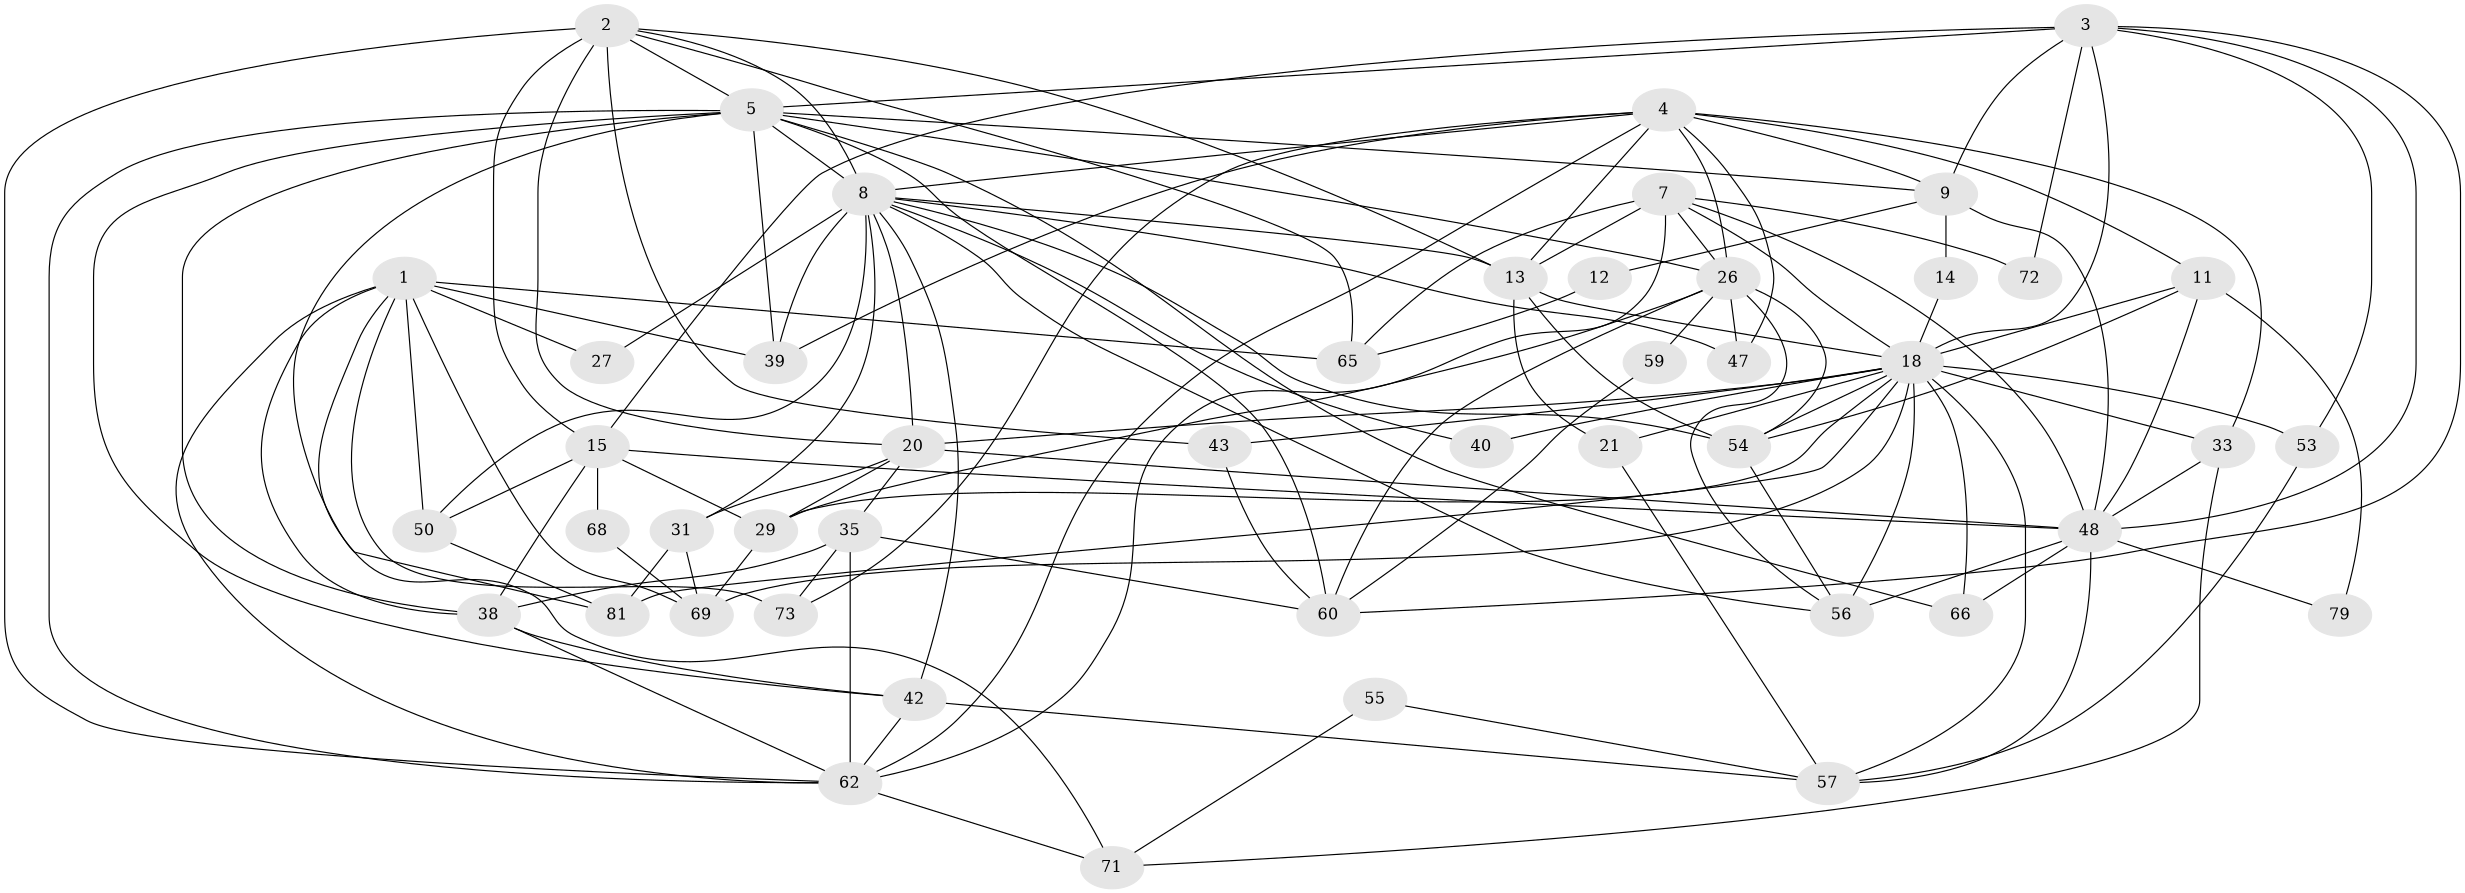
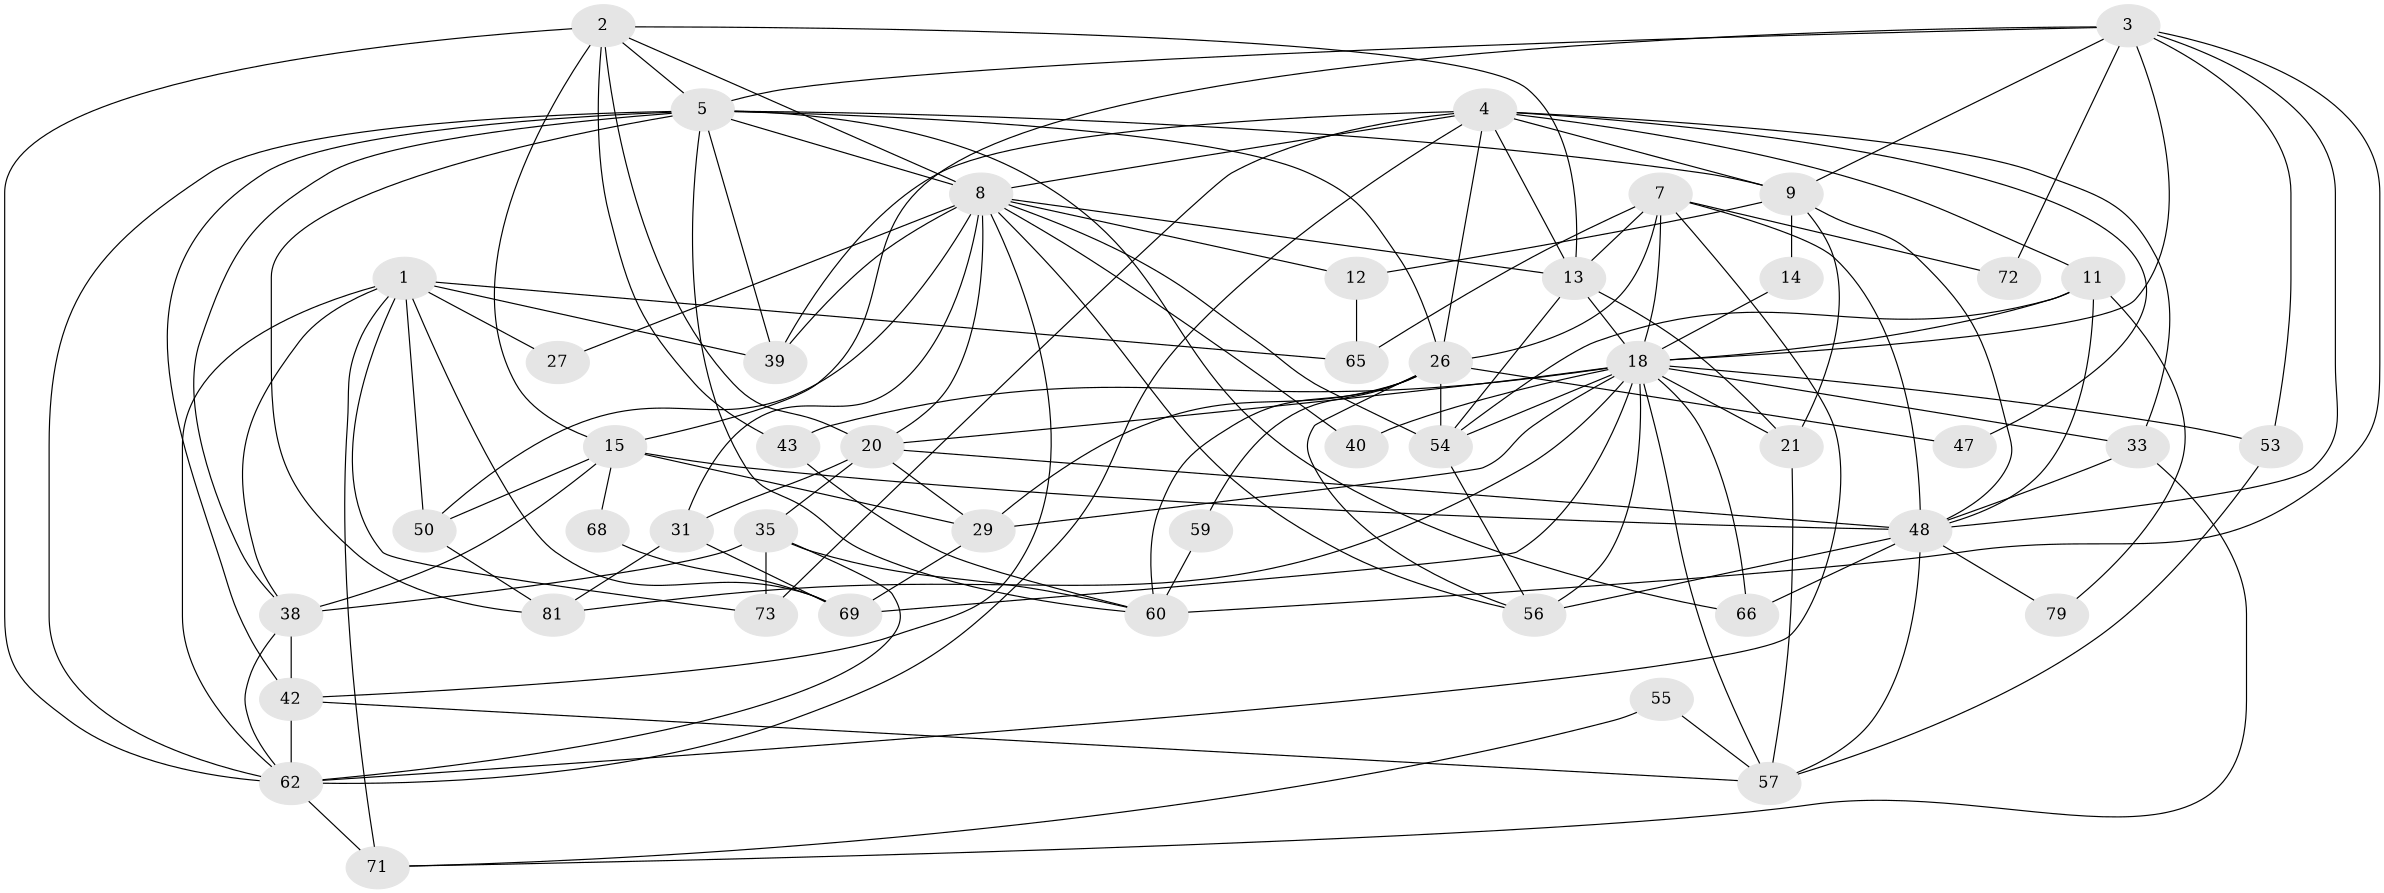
(1012, 140) -> none
(1308, 261) -> (1177, 238)
none -> (1837, 325)
